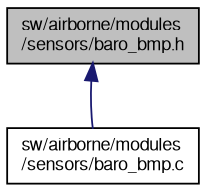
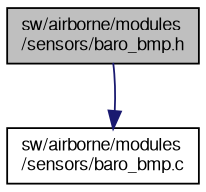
(91, 105) -> (115, 87)
